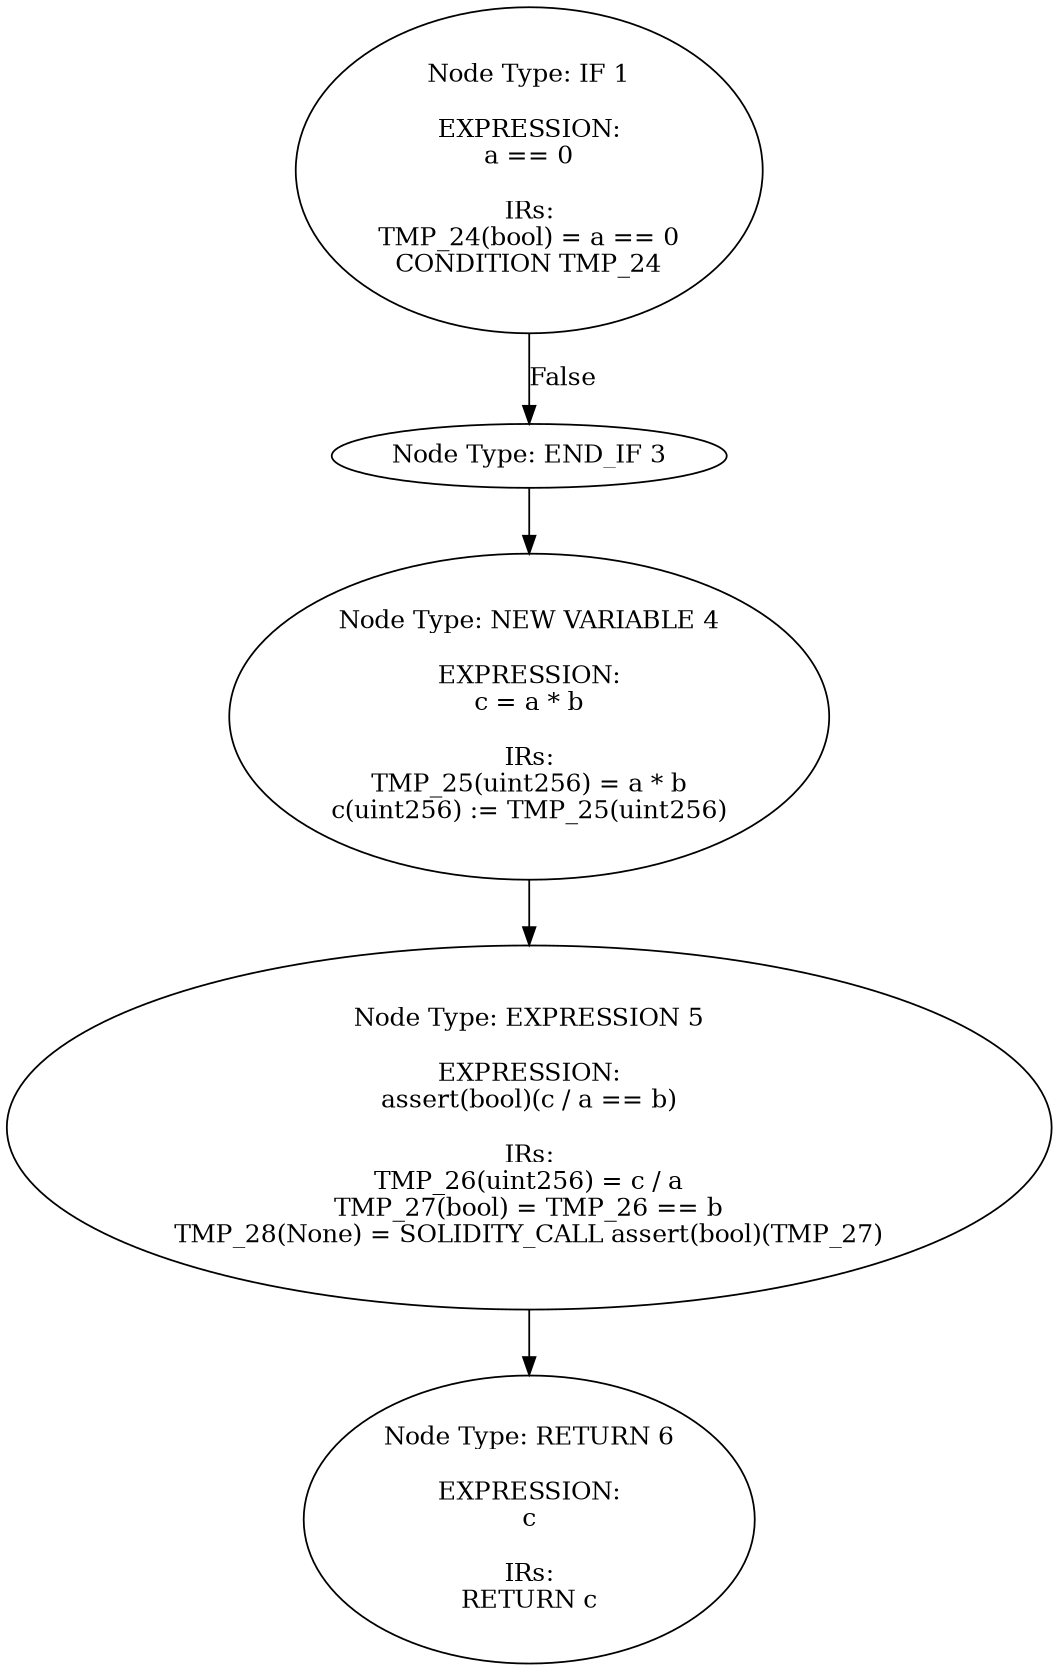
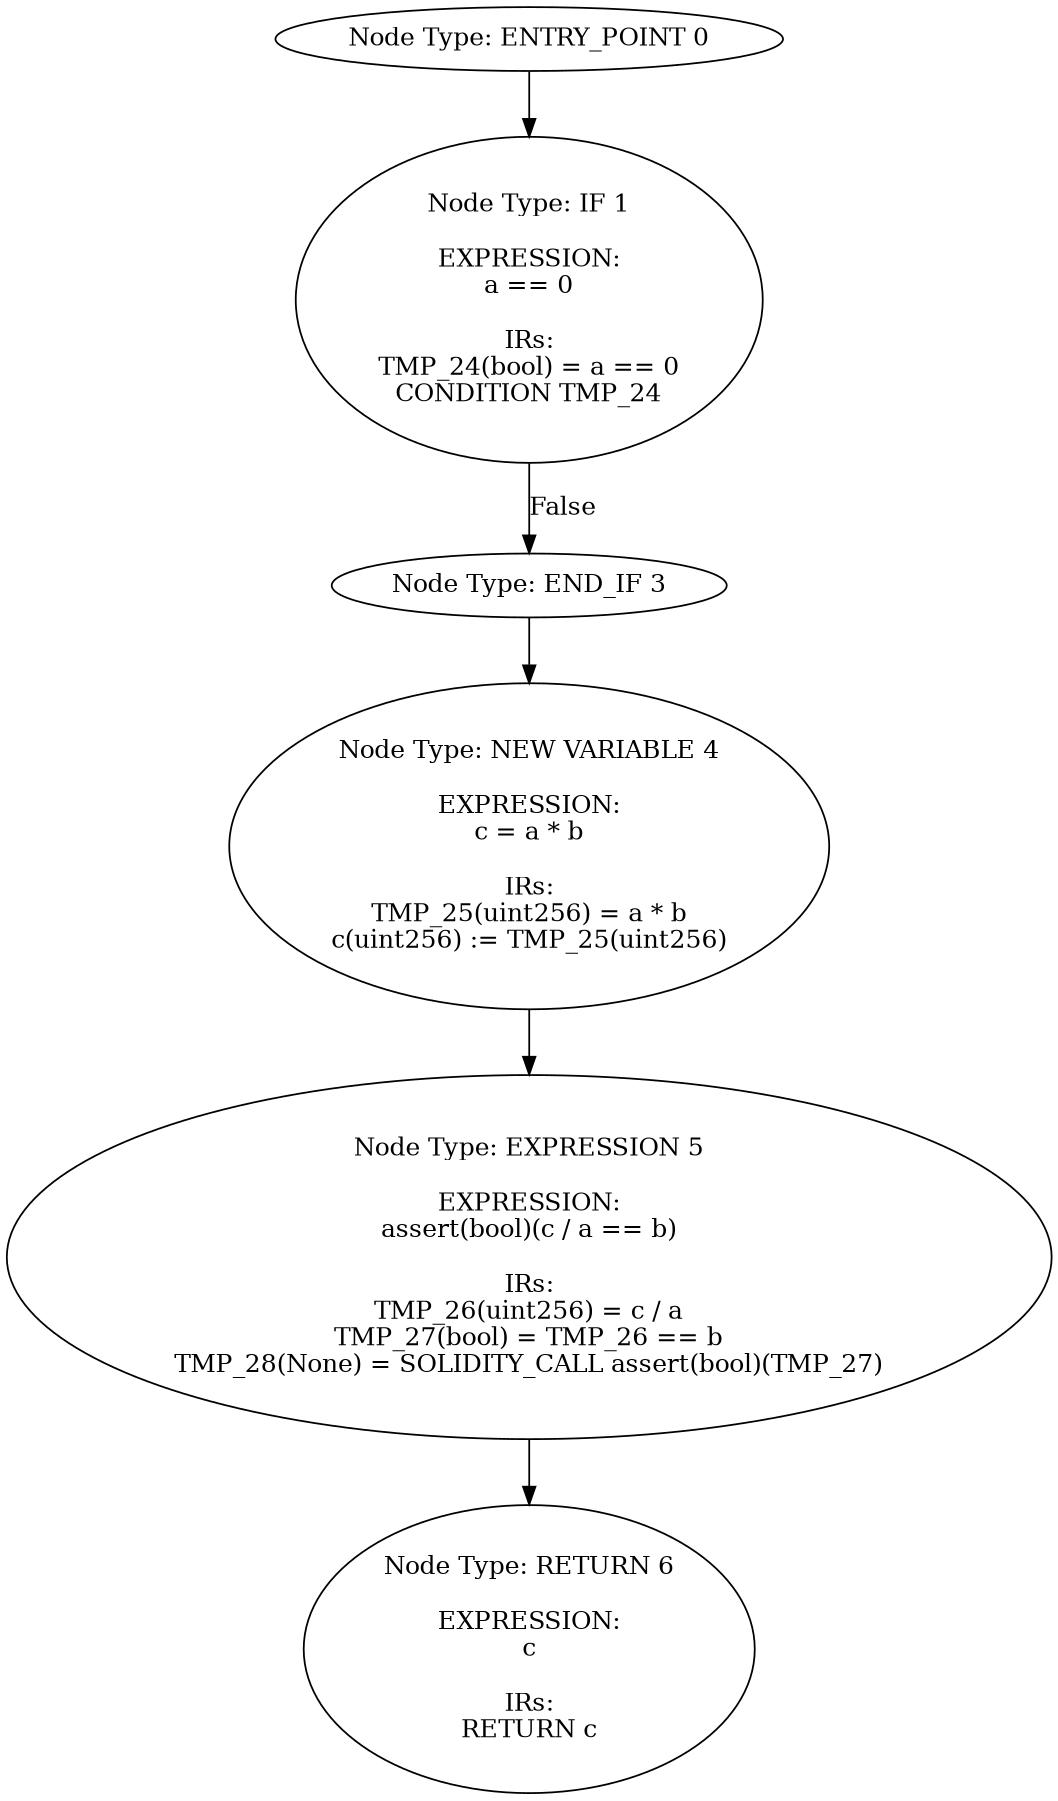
none -> (529, 39)
